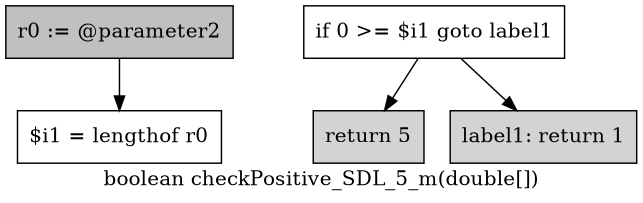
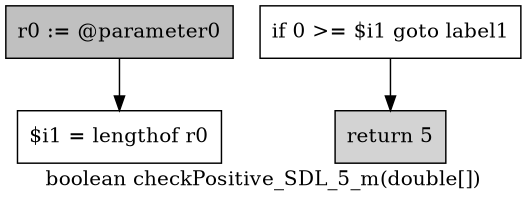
(119, 32) -> (119, 32)
(543, 137) -> none
